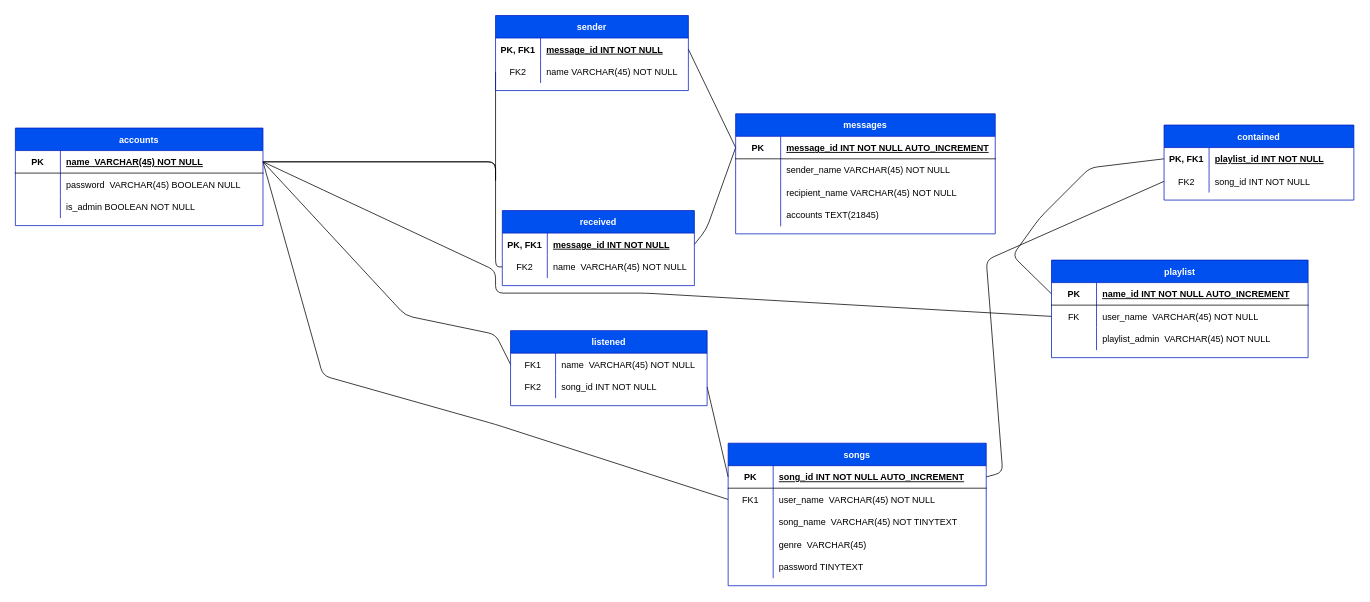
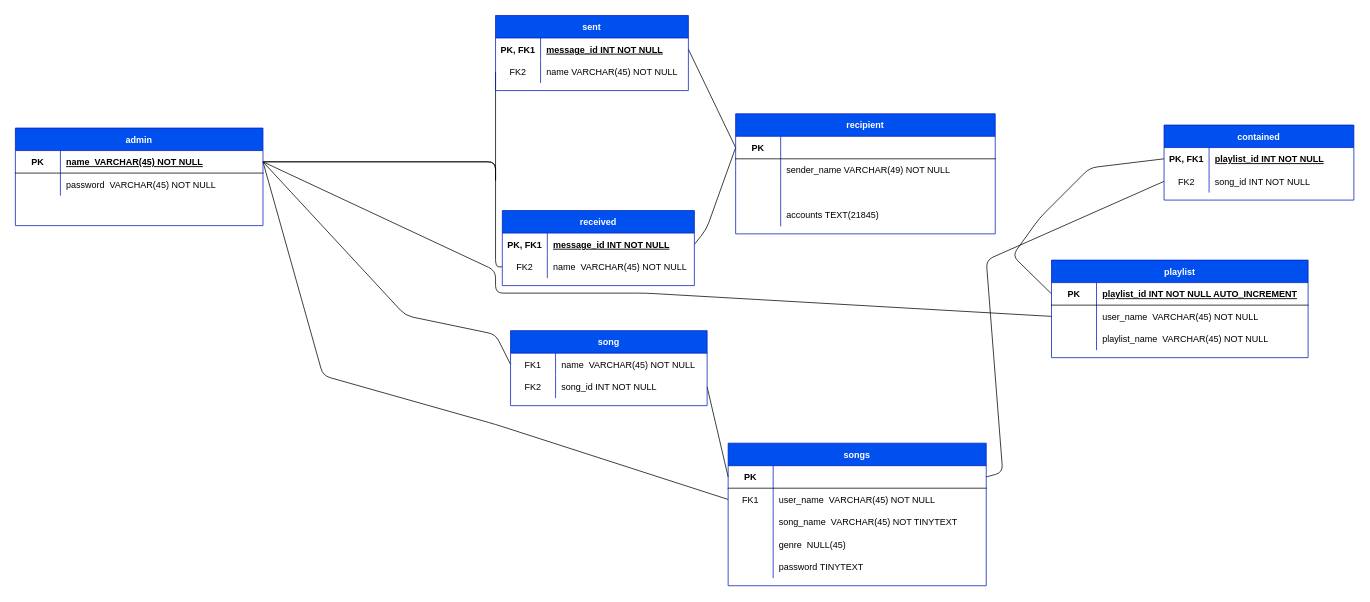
(591, 27) -> (591, 27)
(865, 125) -> (865, 125)
(139, 140) -> (139, 140)
(888, 147) -> none
(863, 170) -> (863, 170)
(149, 185) -> (139, 185)
(888, 192) -> none
(162, 207) -> none
(1184, 294) -> (1191, 294)
(1074, 316) -> none
(1185, 339) -> (1184, 339)
(608, 342) -> (608, 342)
(879, 477) -> none
(824, 545) -> (816, 545)
